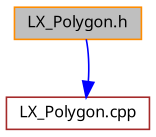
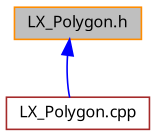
(89, 60) -> (67, 77)
